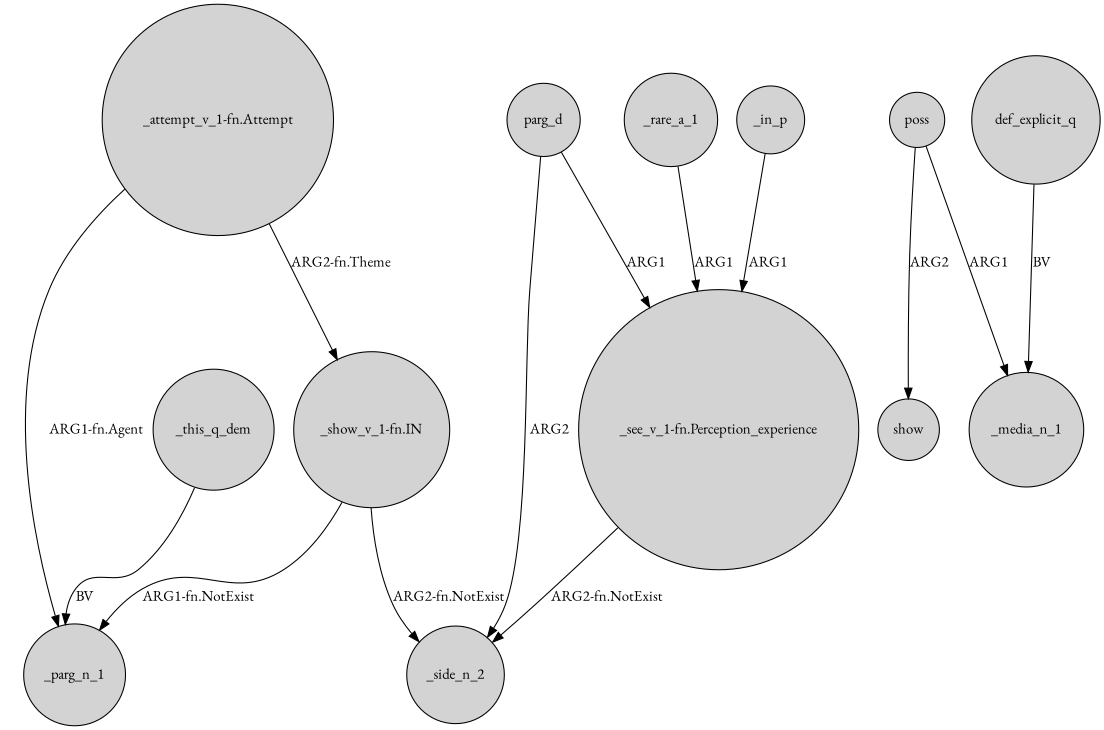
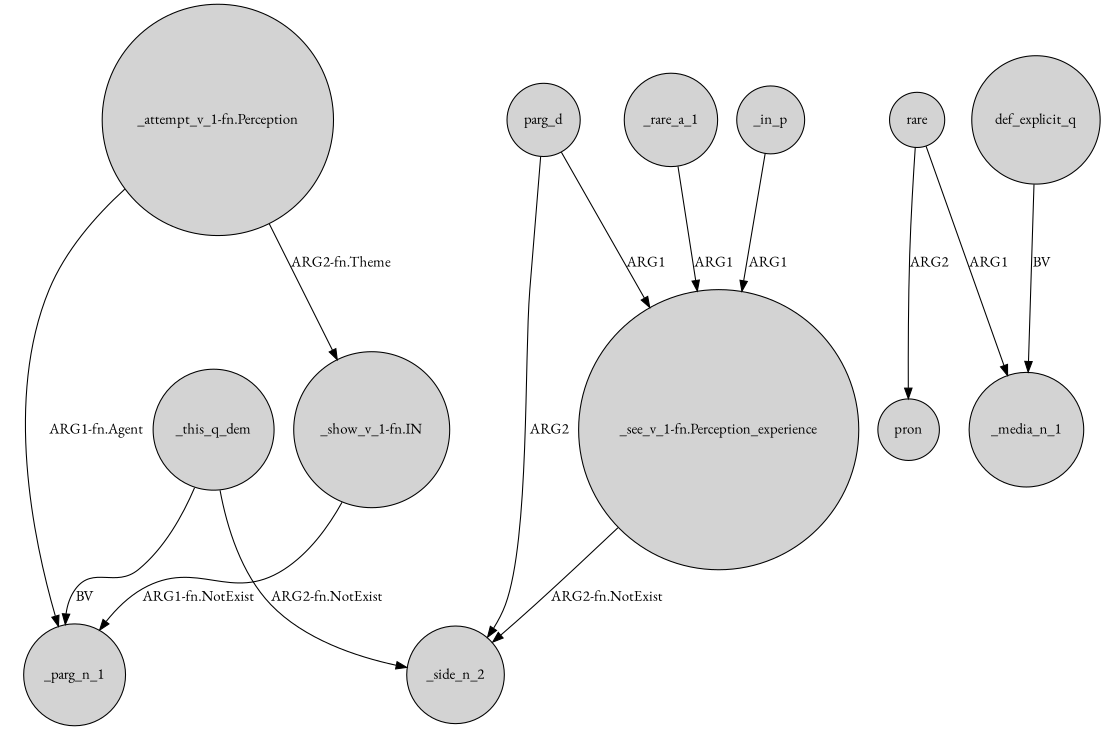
(218, 120) -> (218, 120)
(917, 120) -> (917, 120)
(909, 430) -> (909, 430)
(382, 574) -> (276, 609)
